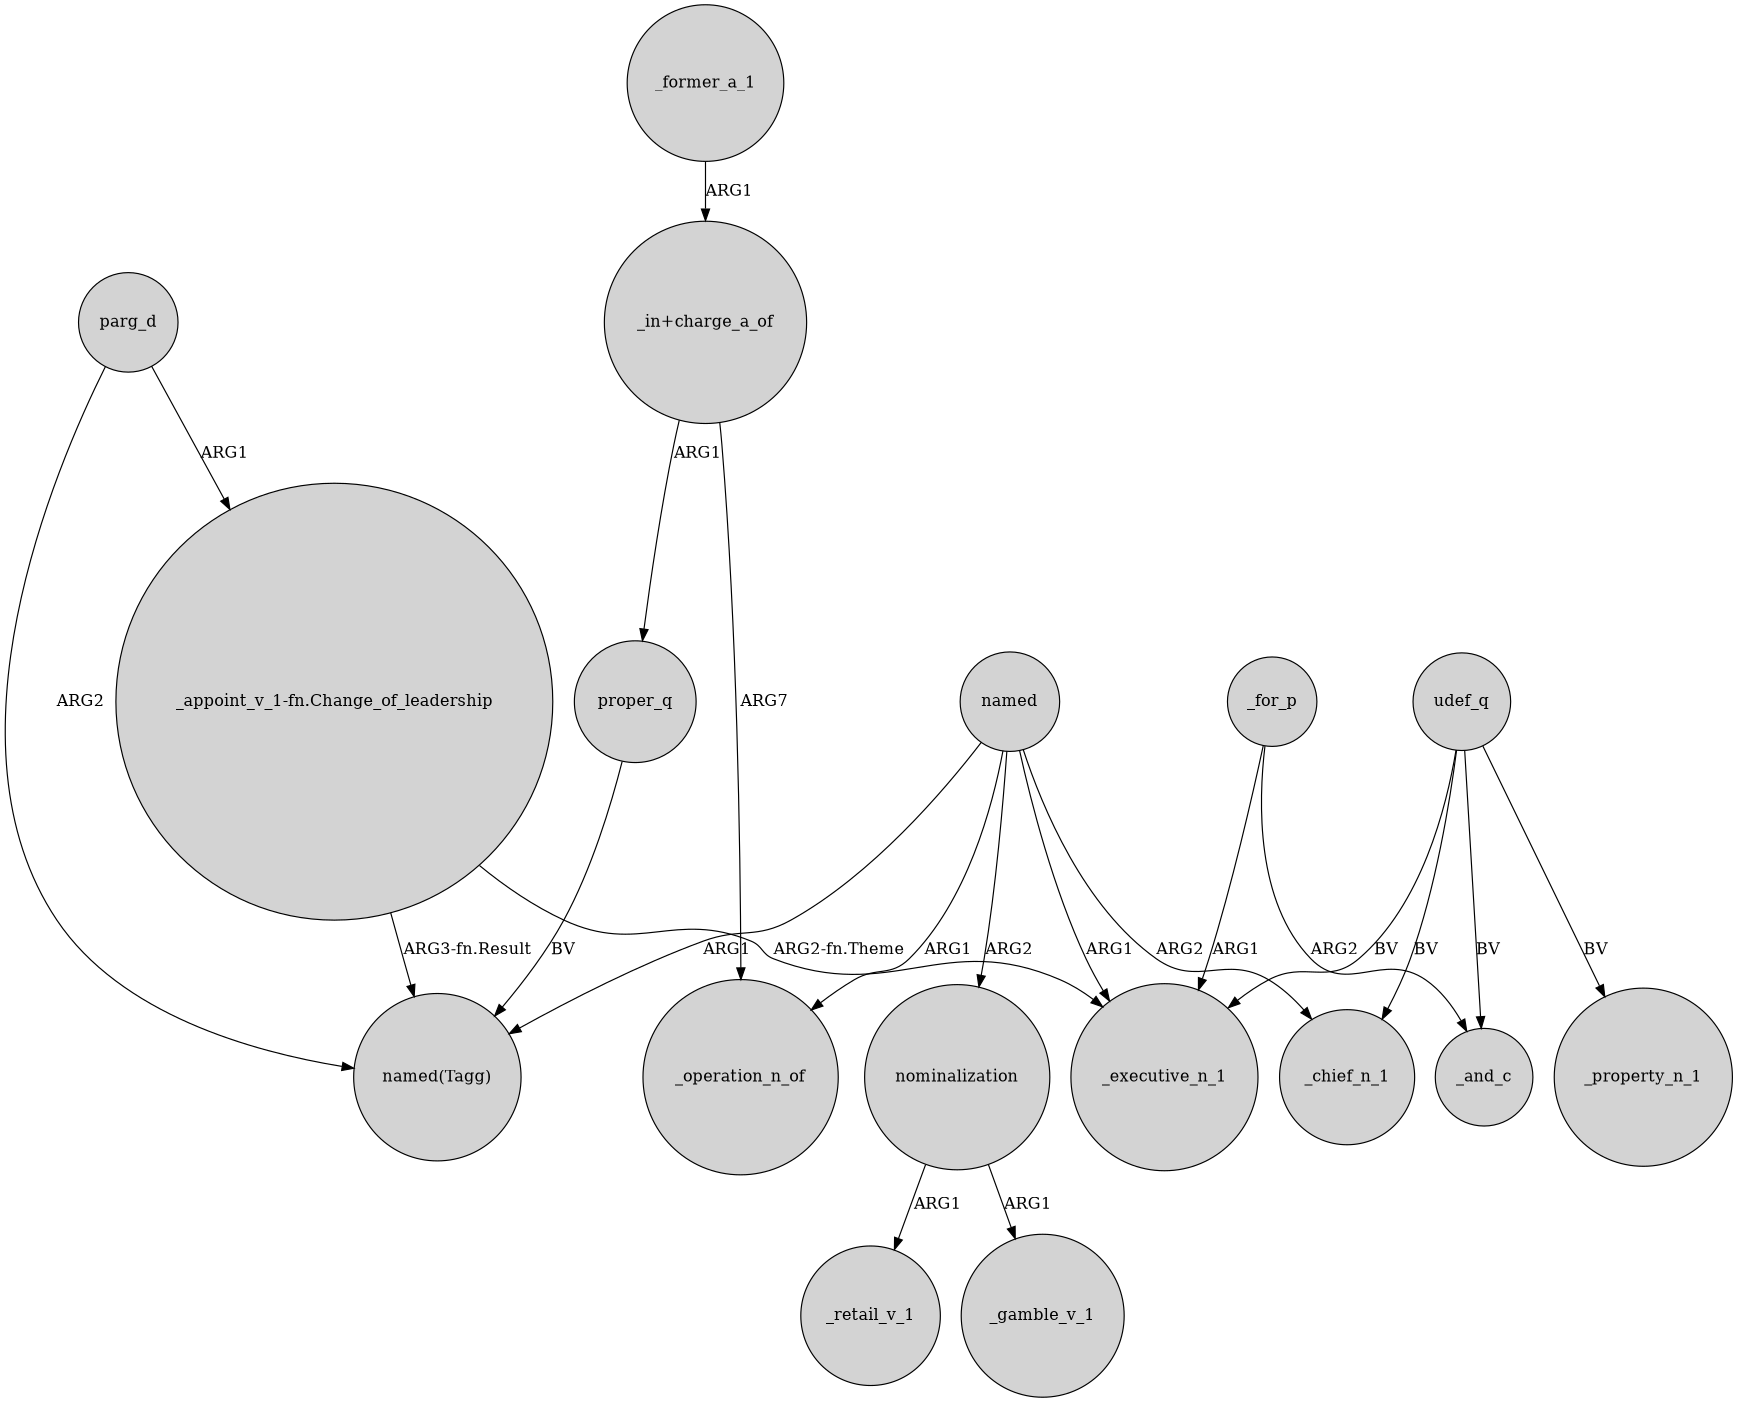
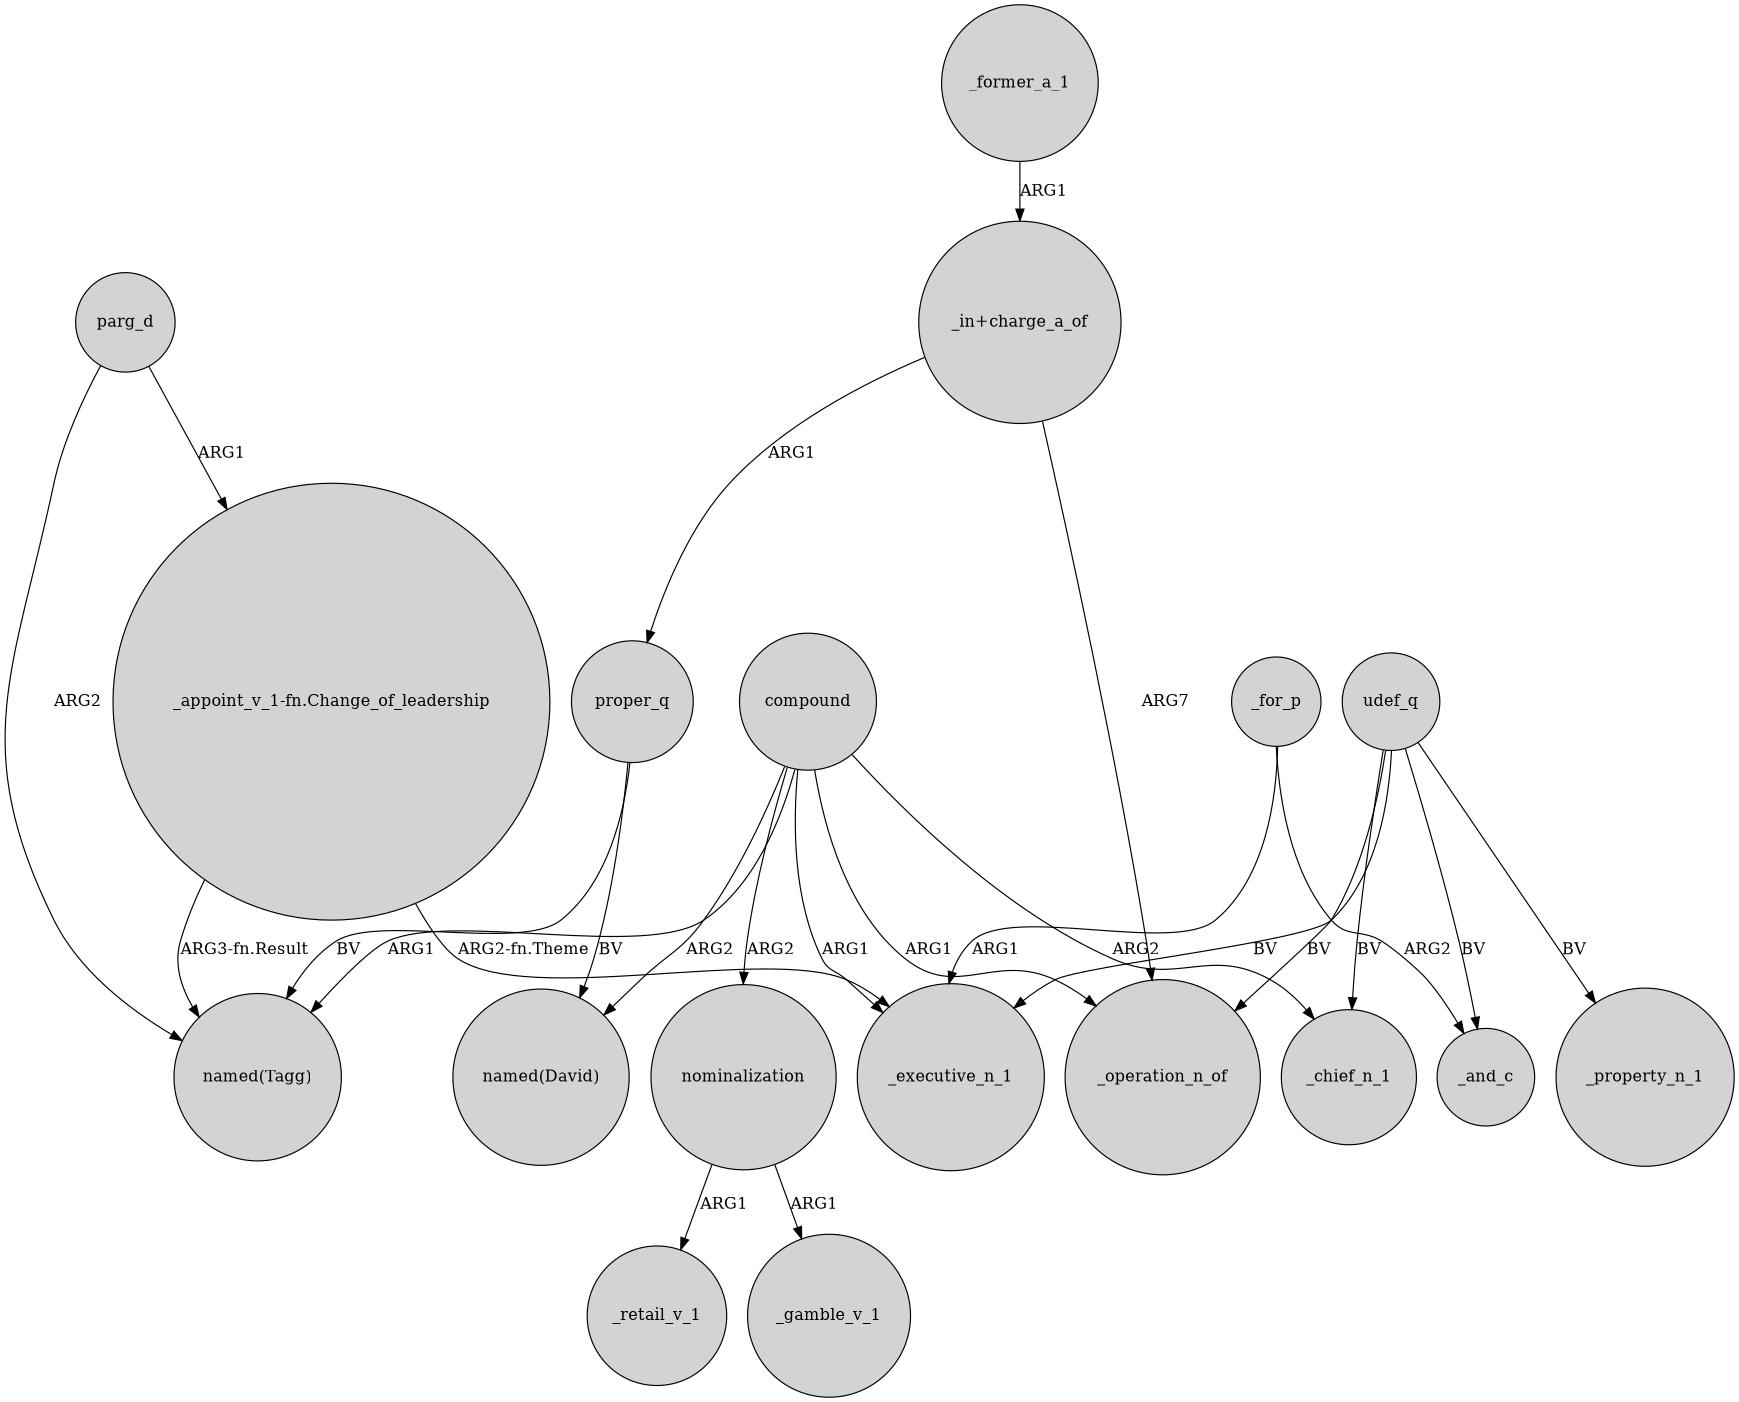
(1010, 702) -> (808, 702)
none -> (1348, 887)
none -> (541, 1077)
